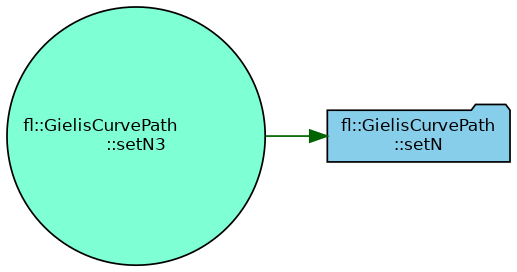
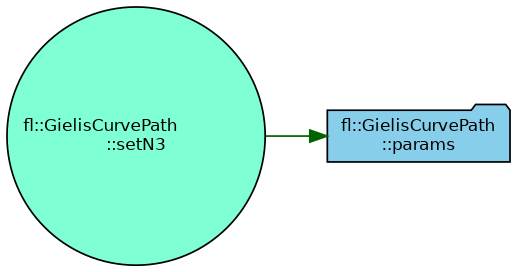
(419, 136) -> (419, 136)
